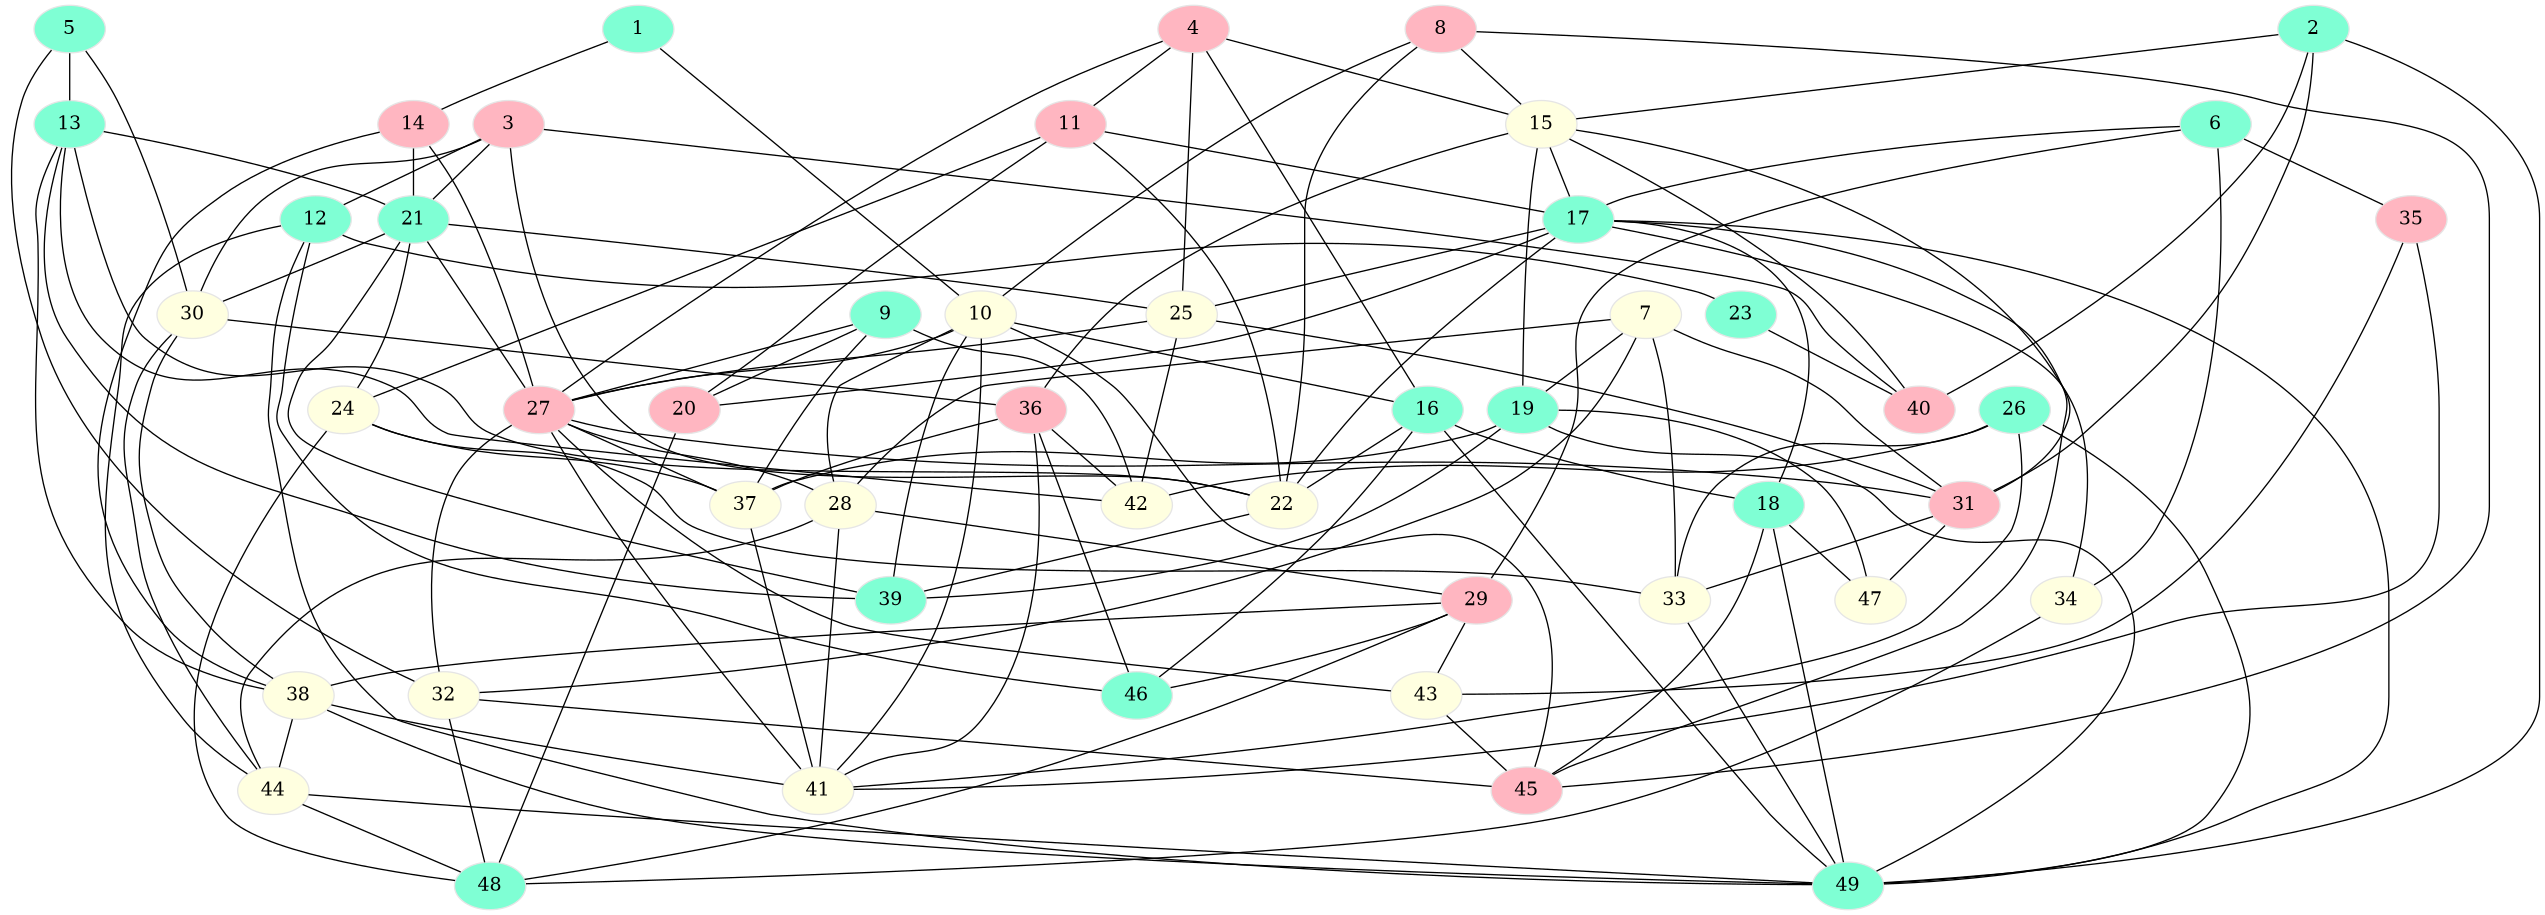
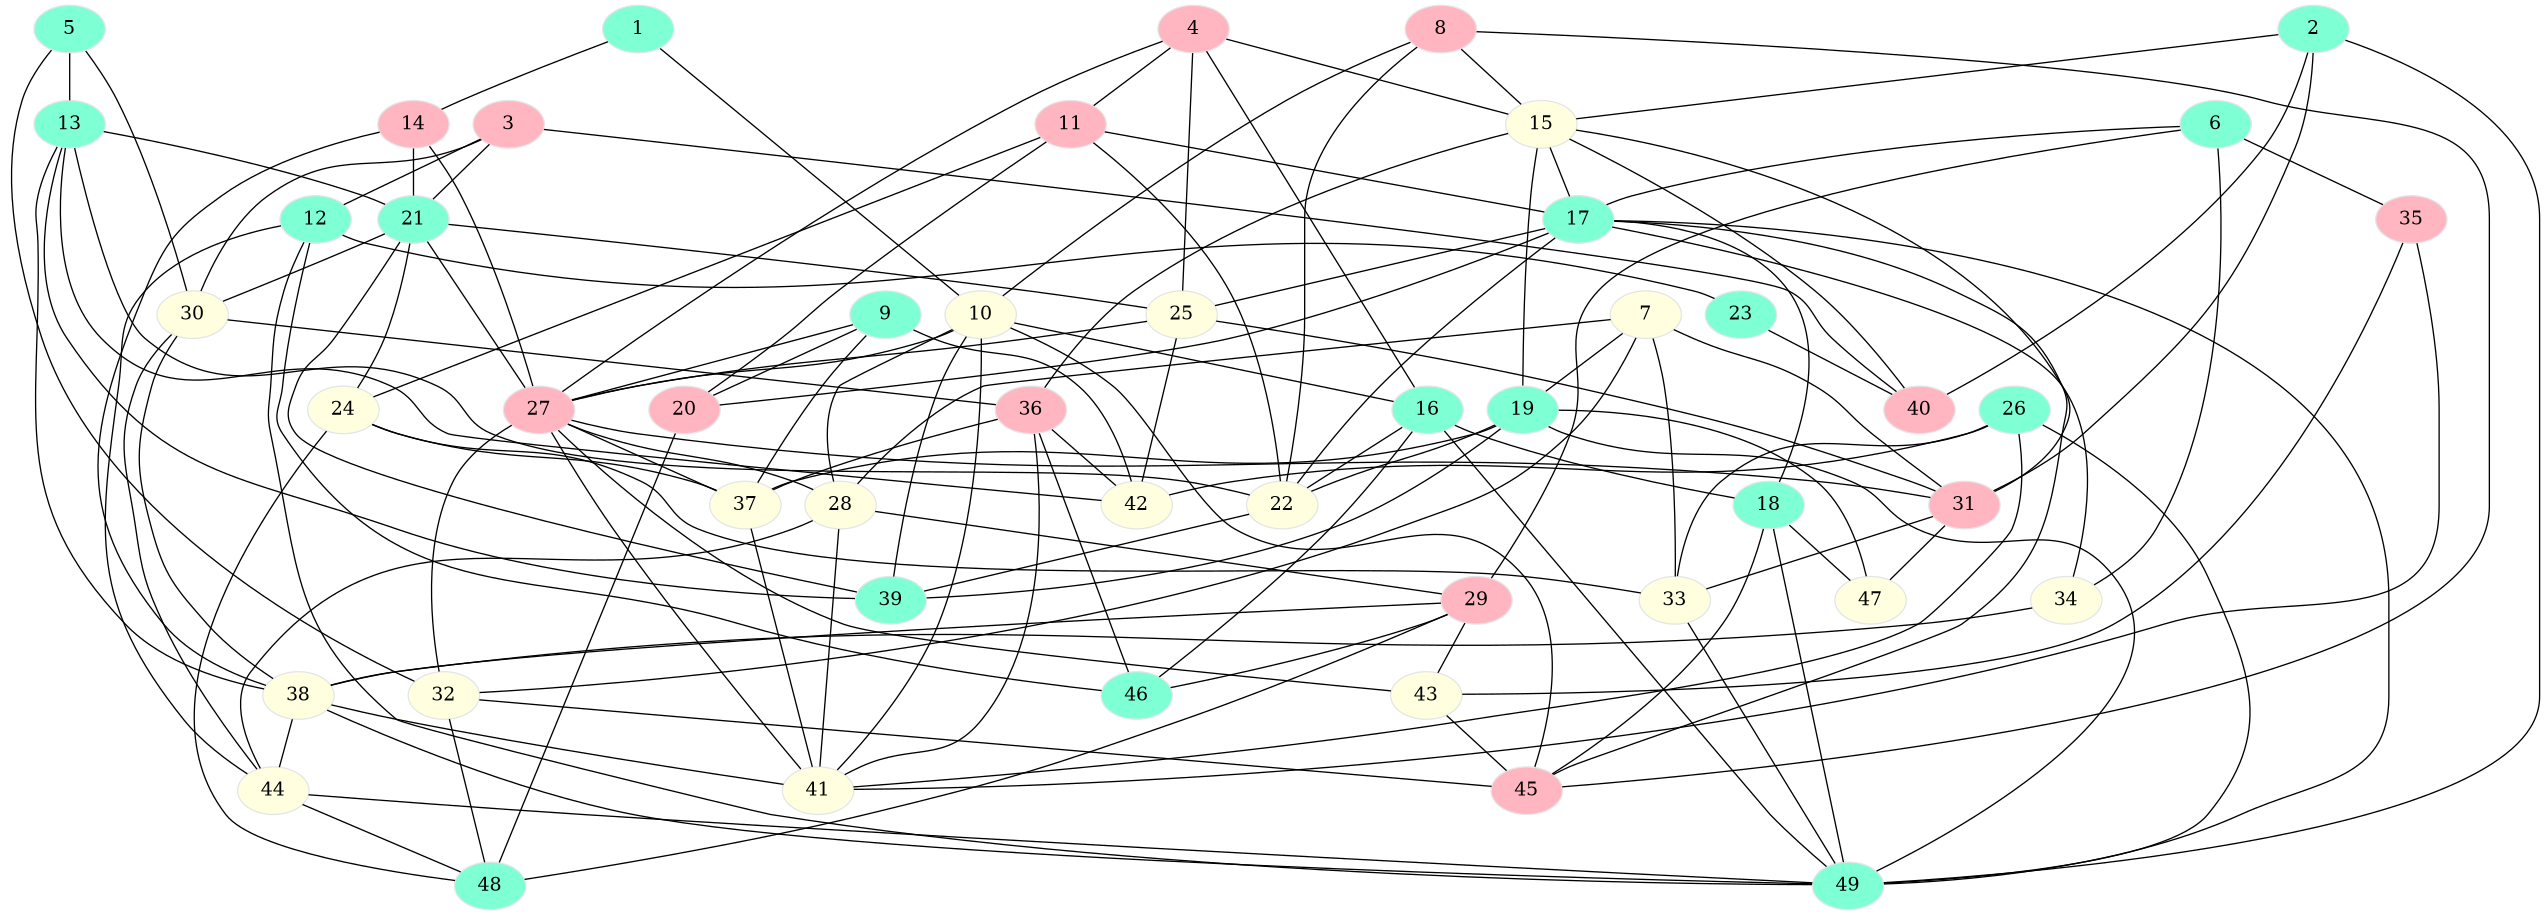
(626, 424) -> (1417, 455)
(1305, 847) -> (1181, 639)
